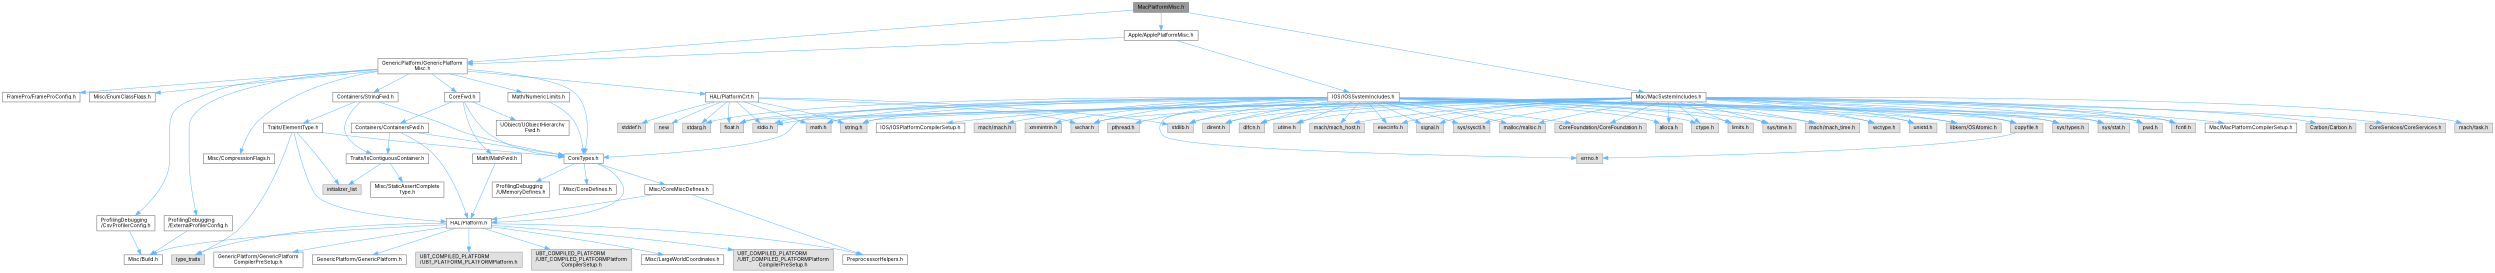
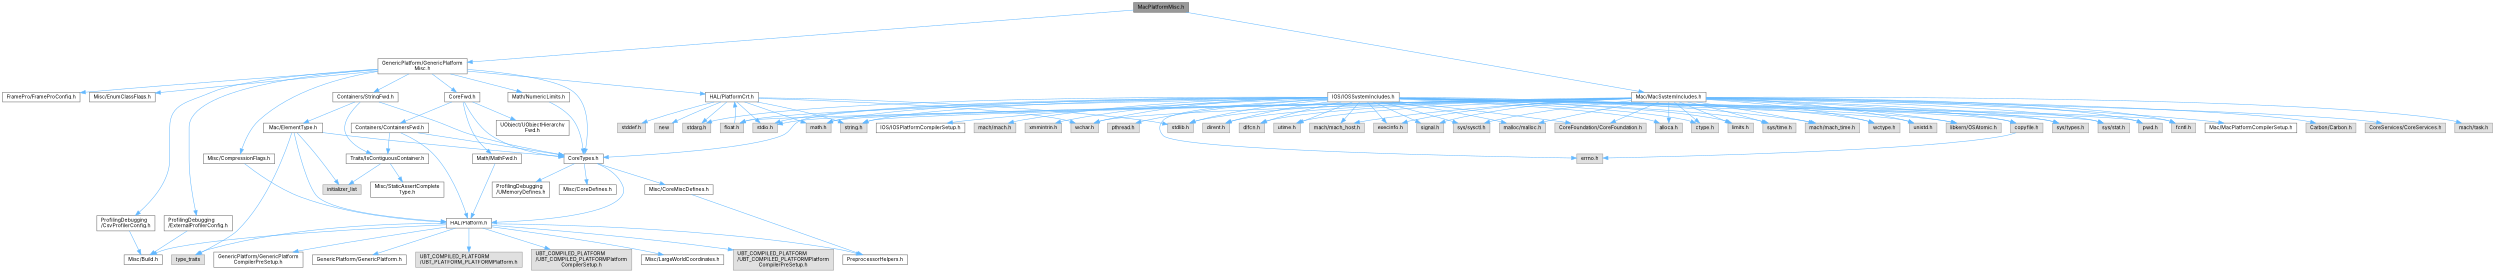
(1161, 35) -> none
(729, 110) -> (735, 114)
(293, 128) -> (293, 128)
(576, 207) -> (323, 204)
